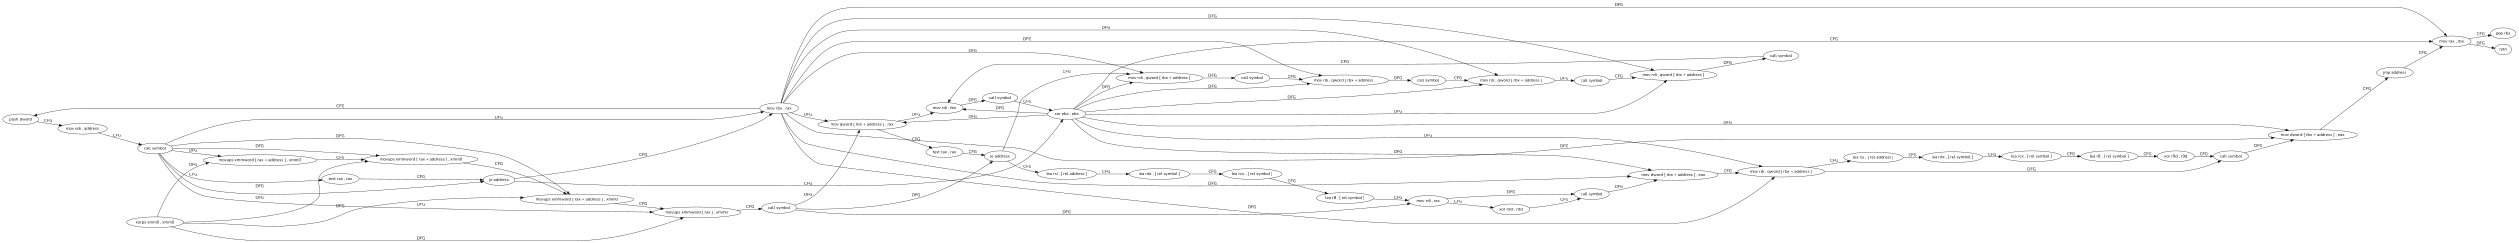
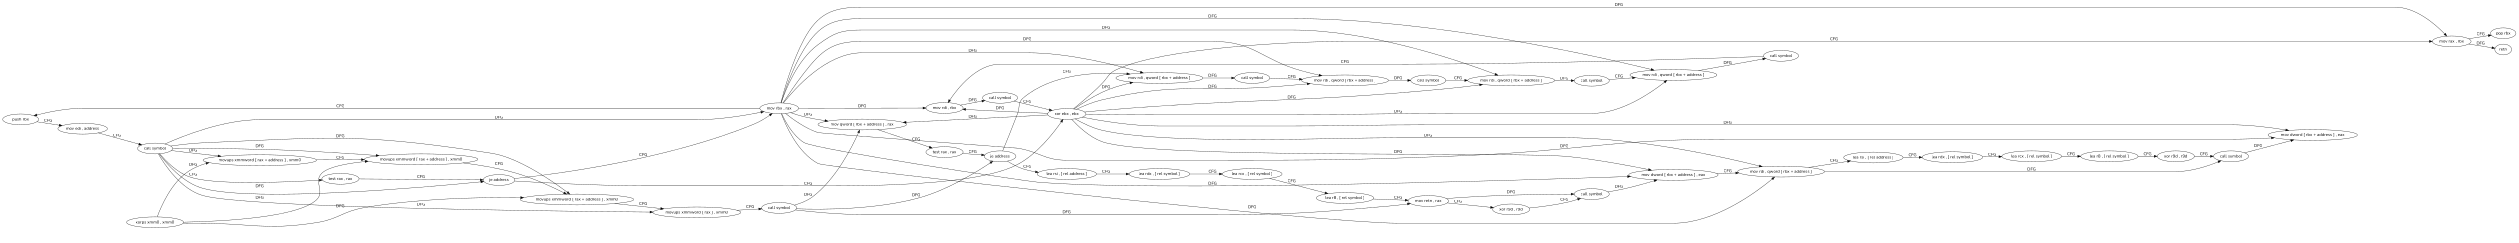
(2395, 73) -> none
(914, 118) -> (861, 108)
(21, 119) -> (21, 119)
(1428, 201) -> (1428, 201)
(427, 241) -> none
